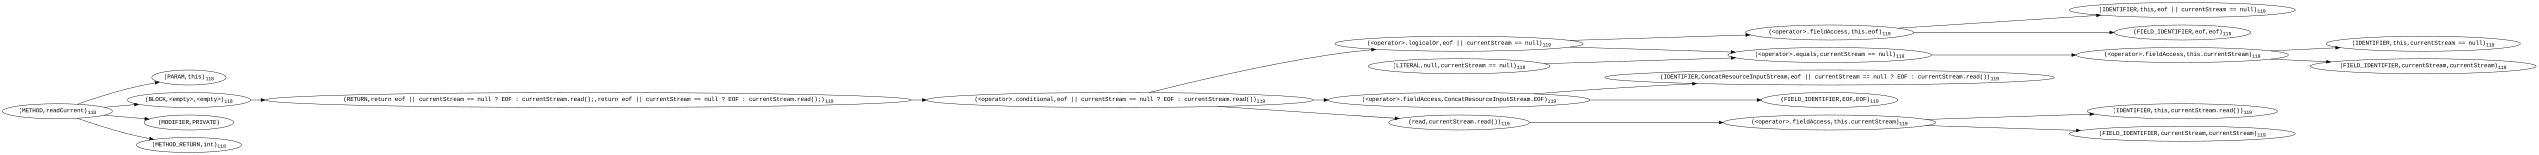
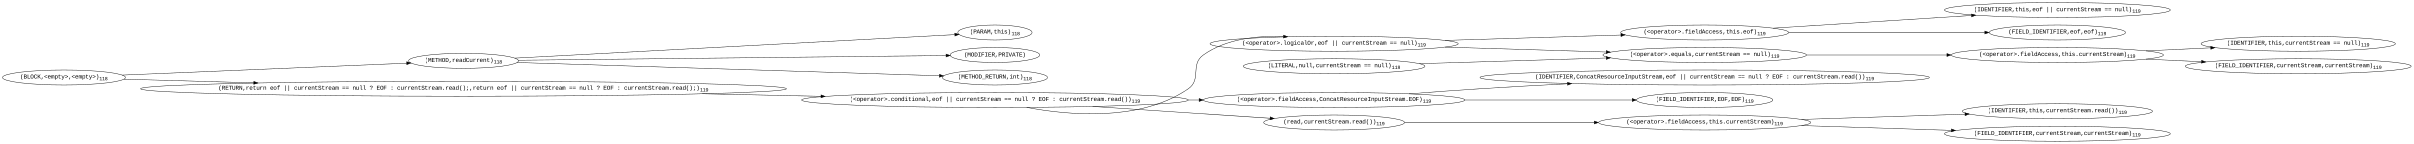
(119, 106) -> (264, 69)
